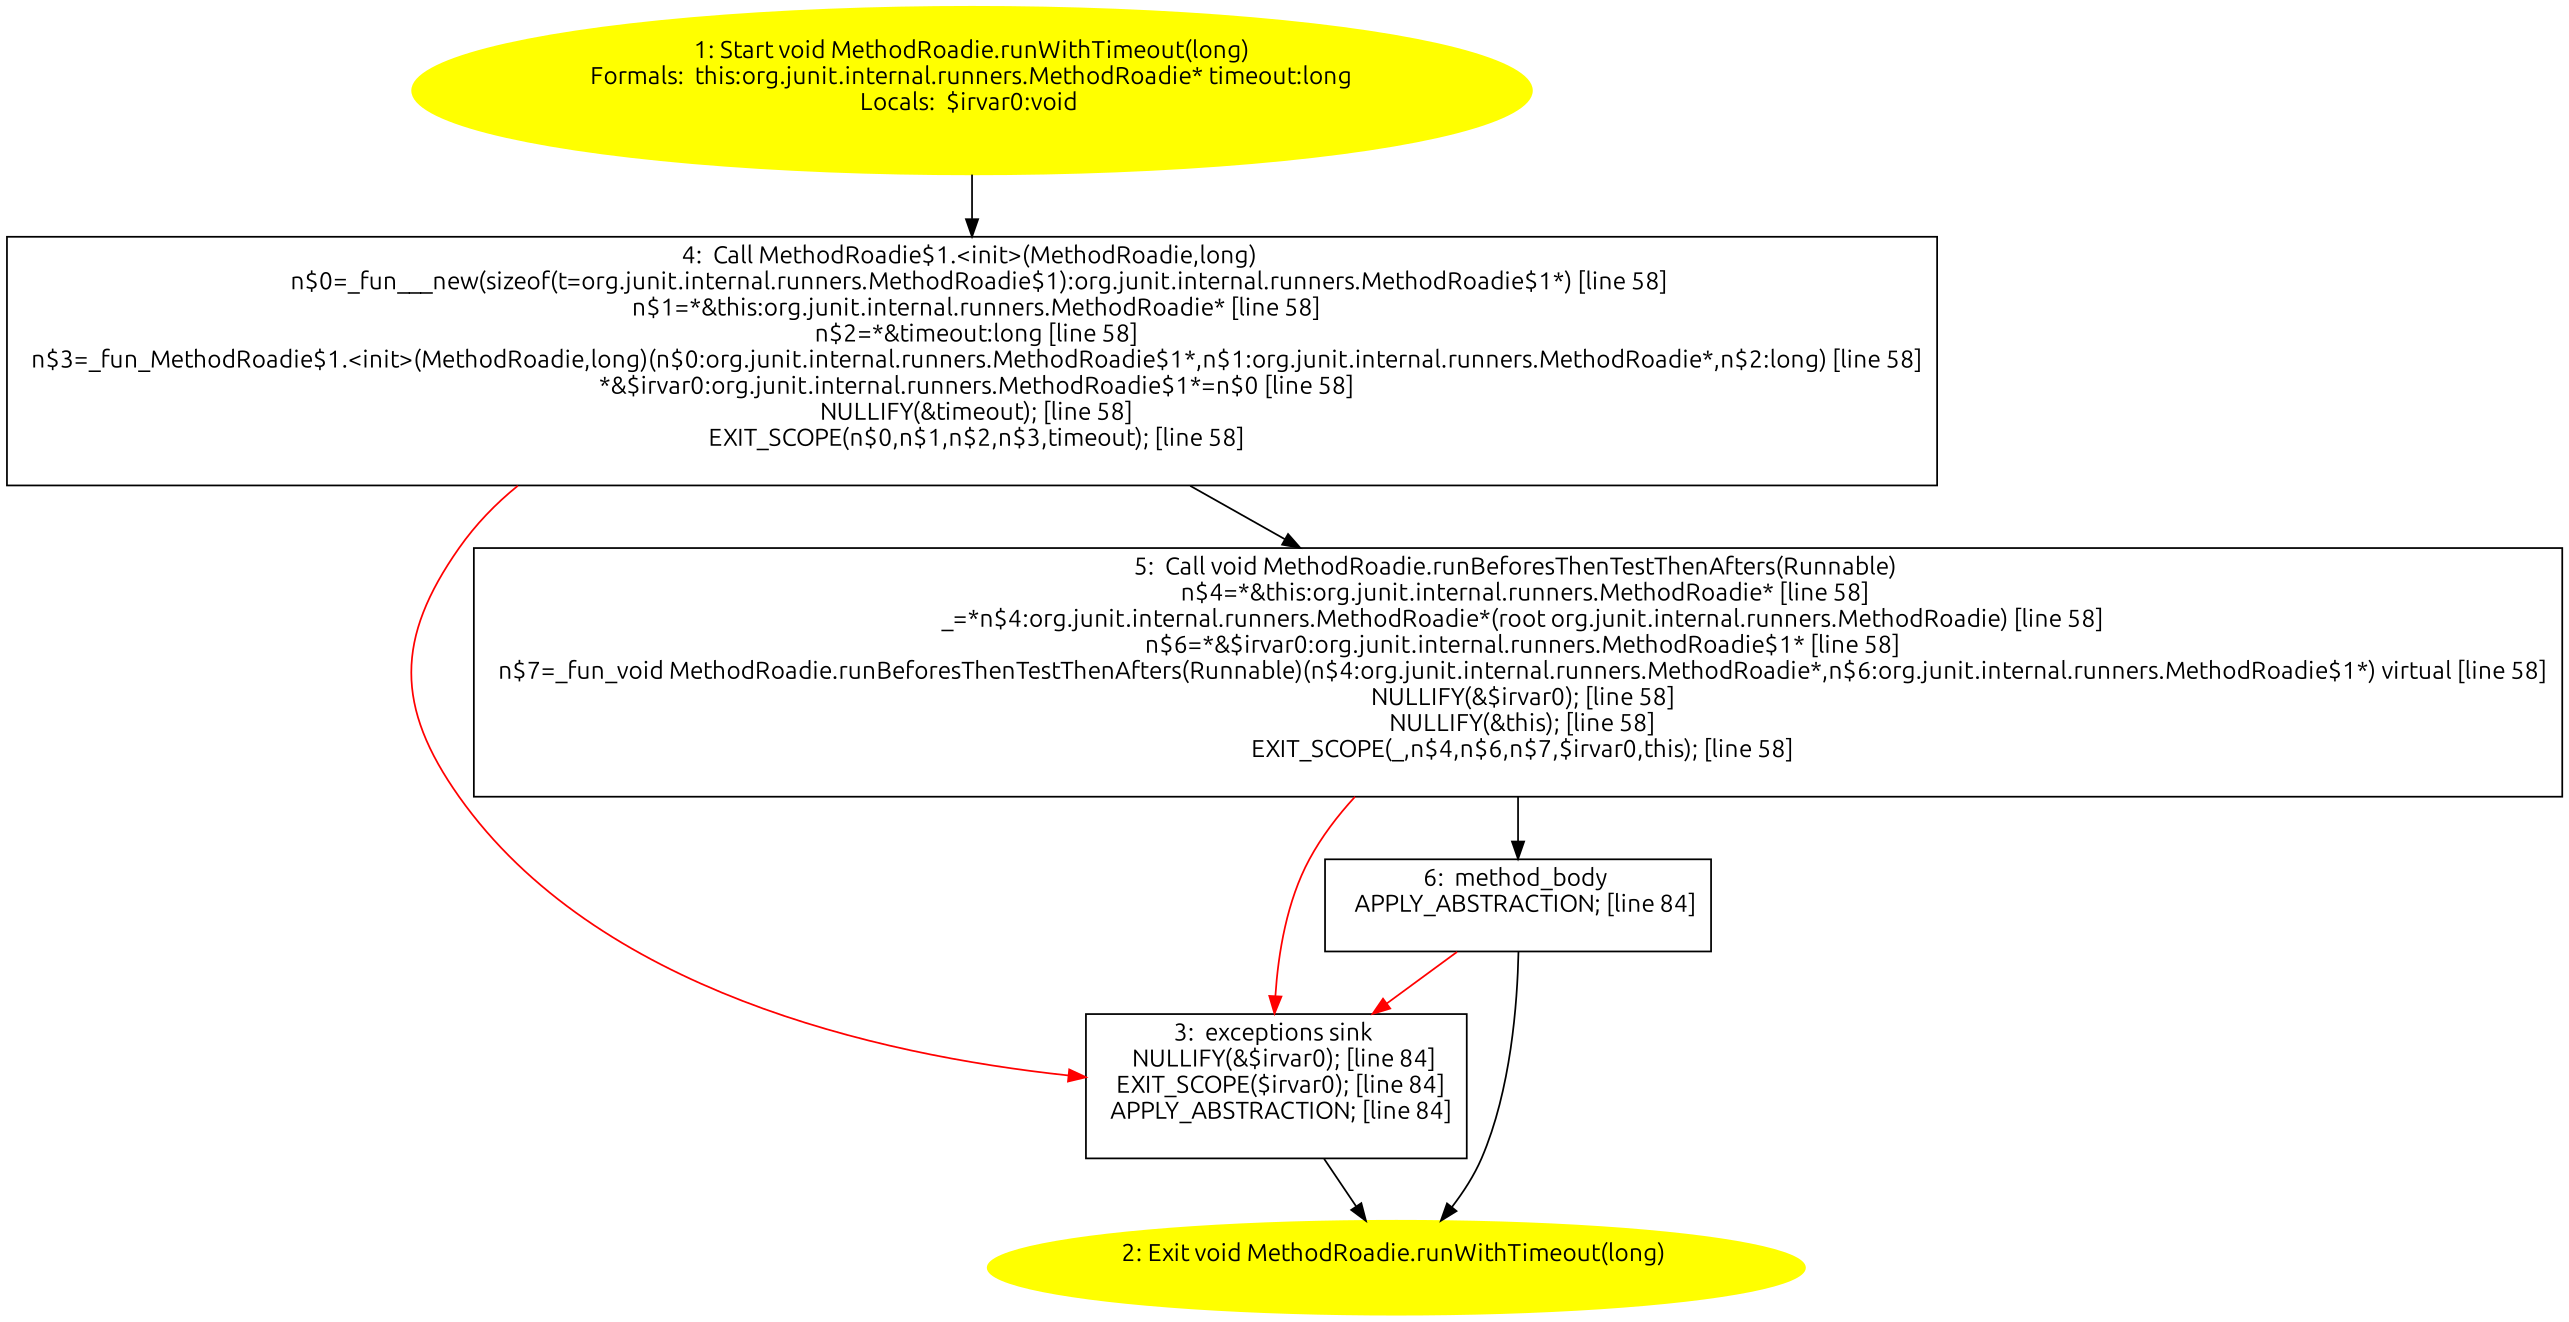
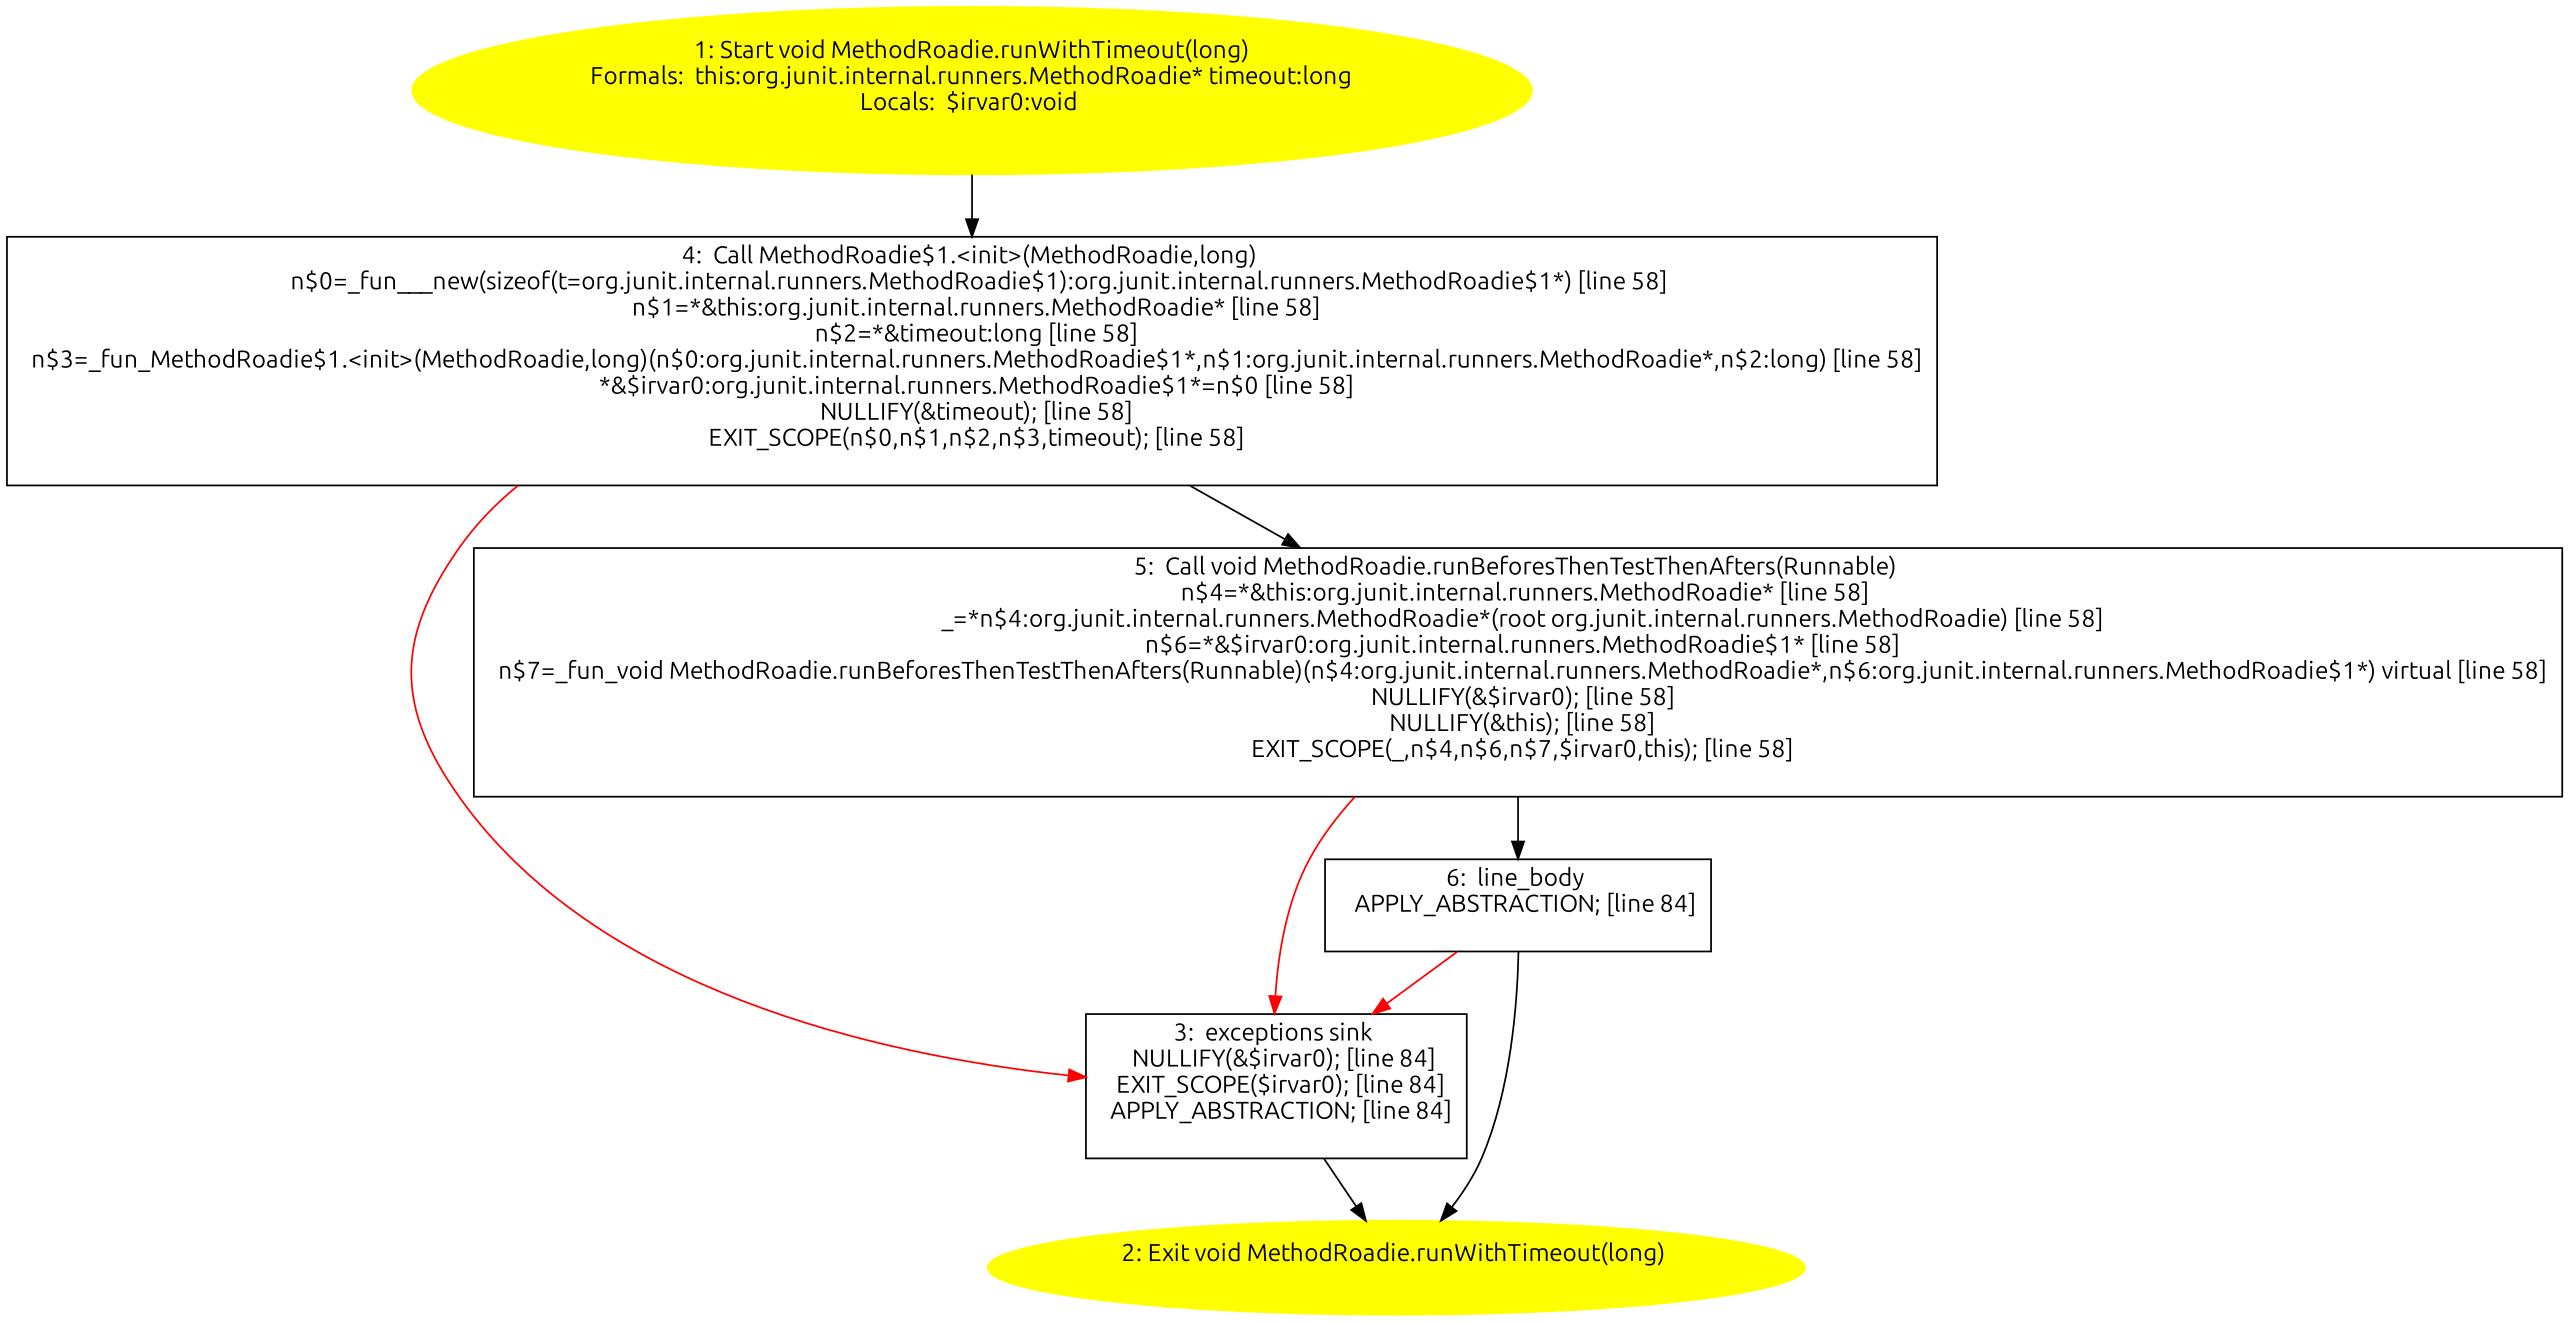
(1518, 905) -> (1518, 905)
